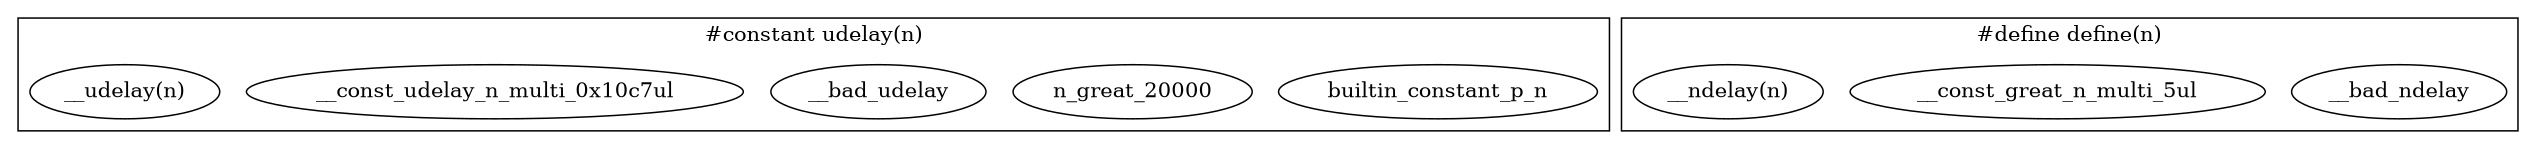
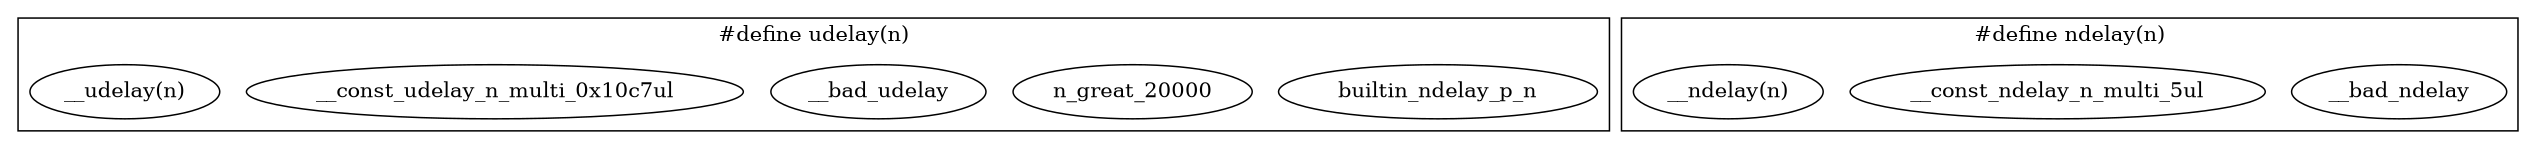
(814, 35) -> (814, 35)
(2070, 35) -> (2070, 35)
(1438, 92) -> (1438, 92)
(2058, 92) -> (2058, 92)
